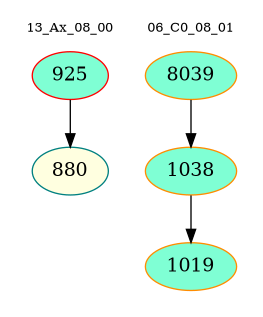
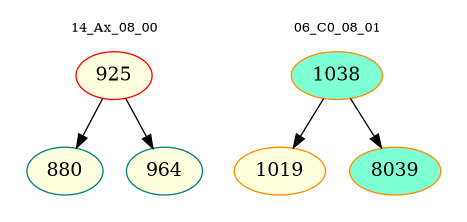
(70, 29) -> (115, 29)
(70, 76) -> (114, 76)
(191, 117) -> (362, 117)
none -> (164, 171)
(191, 267) -> (280, 171)
